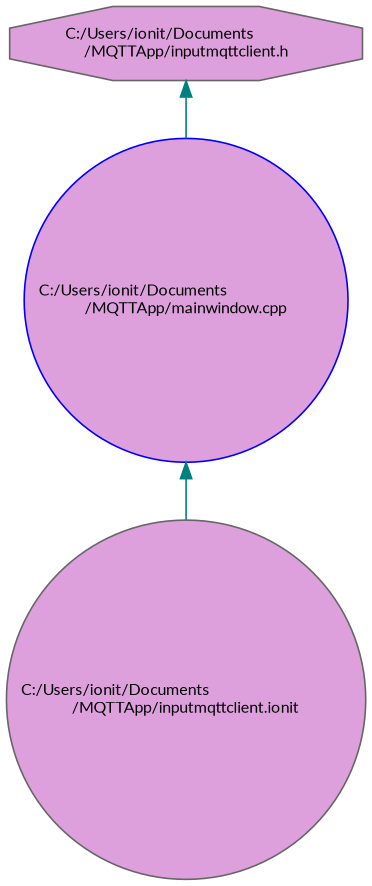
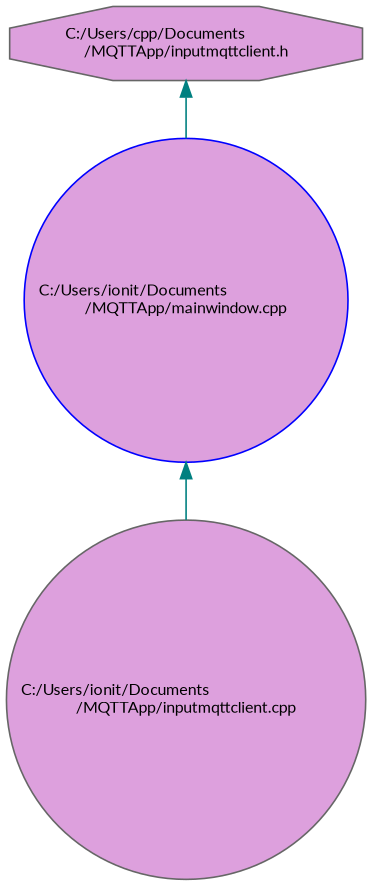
(186, 44) -> (186, 44)
(186, 700) -> (186, 700)
